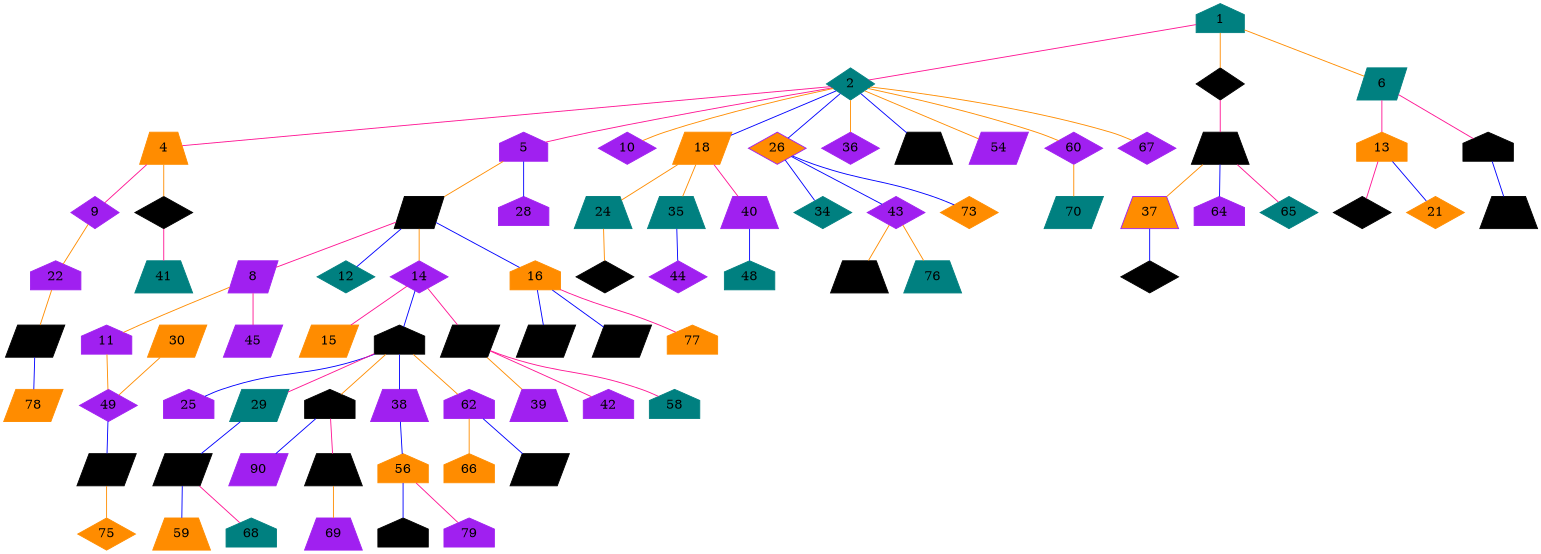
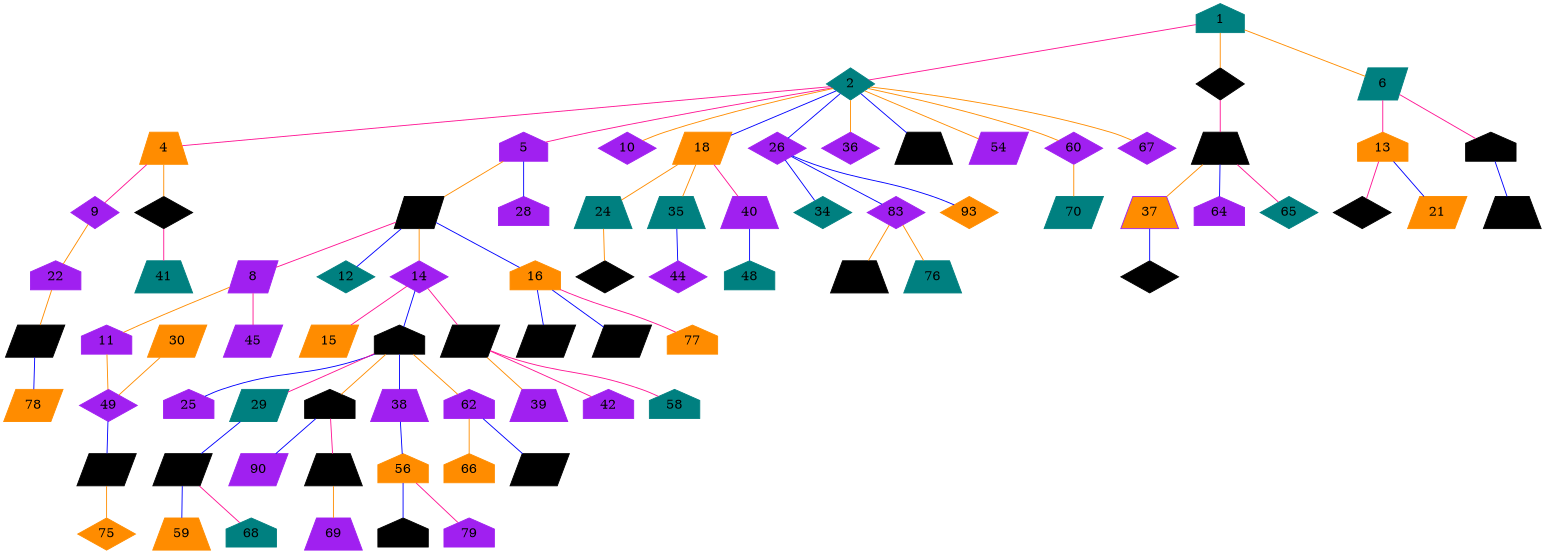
(777, 148) -> (777, 148)
(896, 213) -> (896, 213)
(969, 213) -> (969, 213)
(1435, 213) -> (1437, 213)
